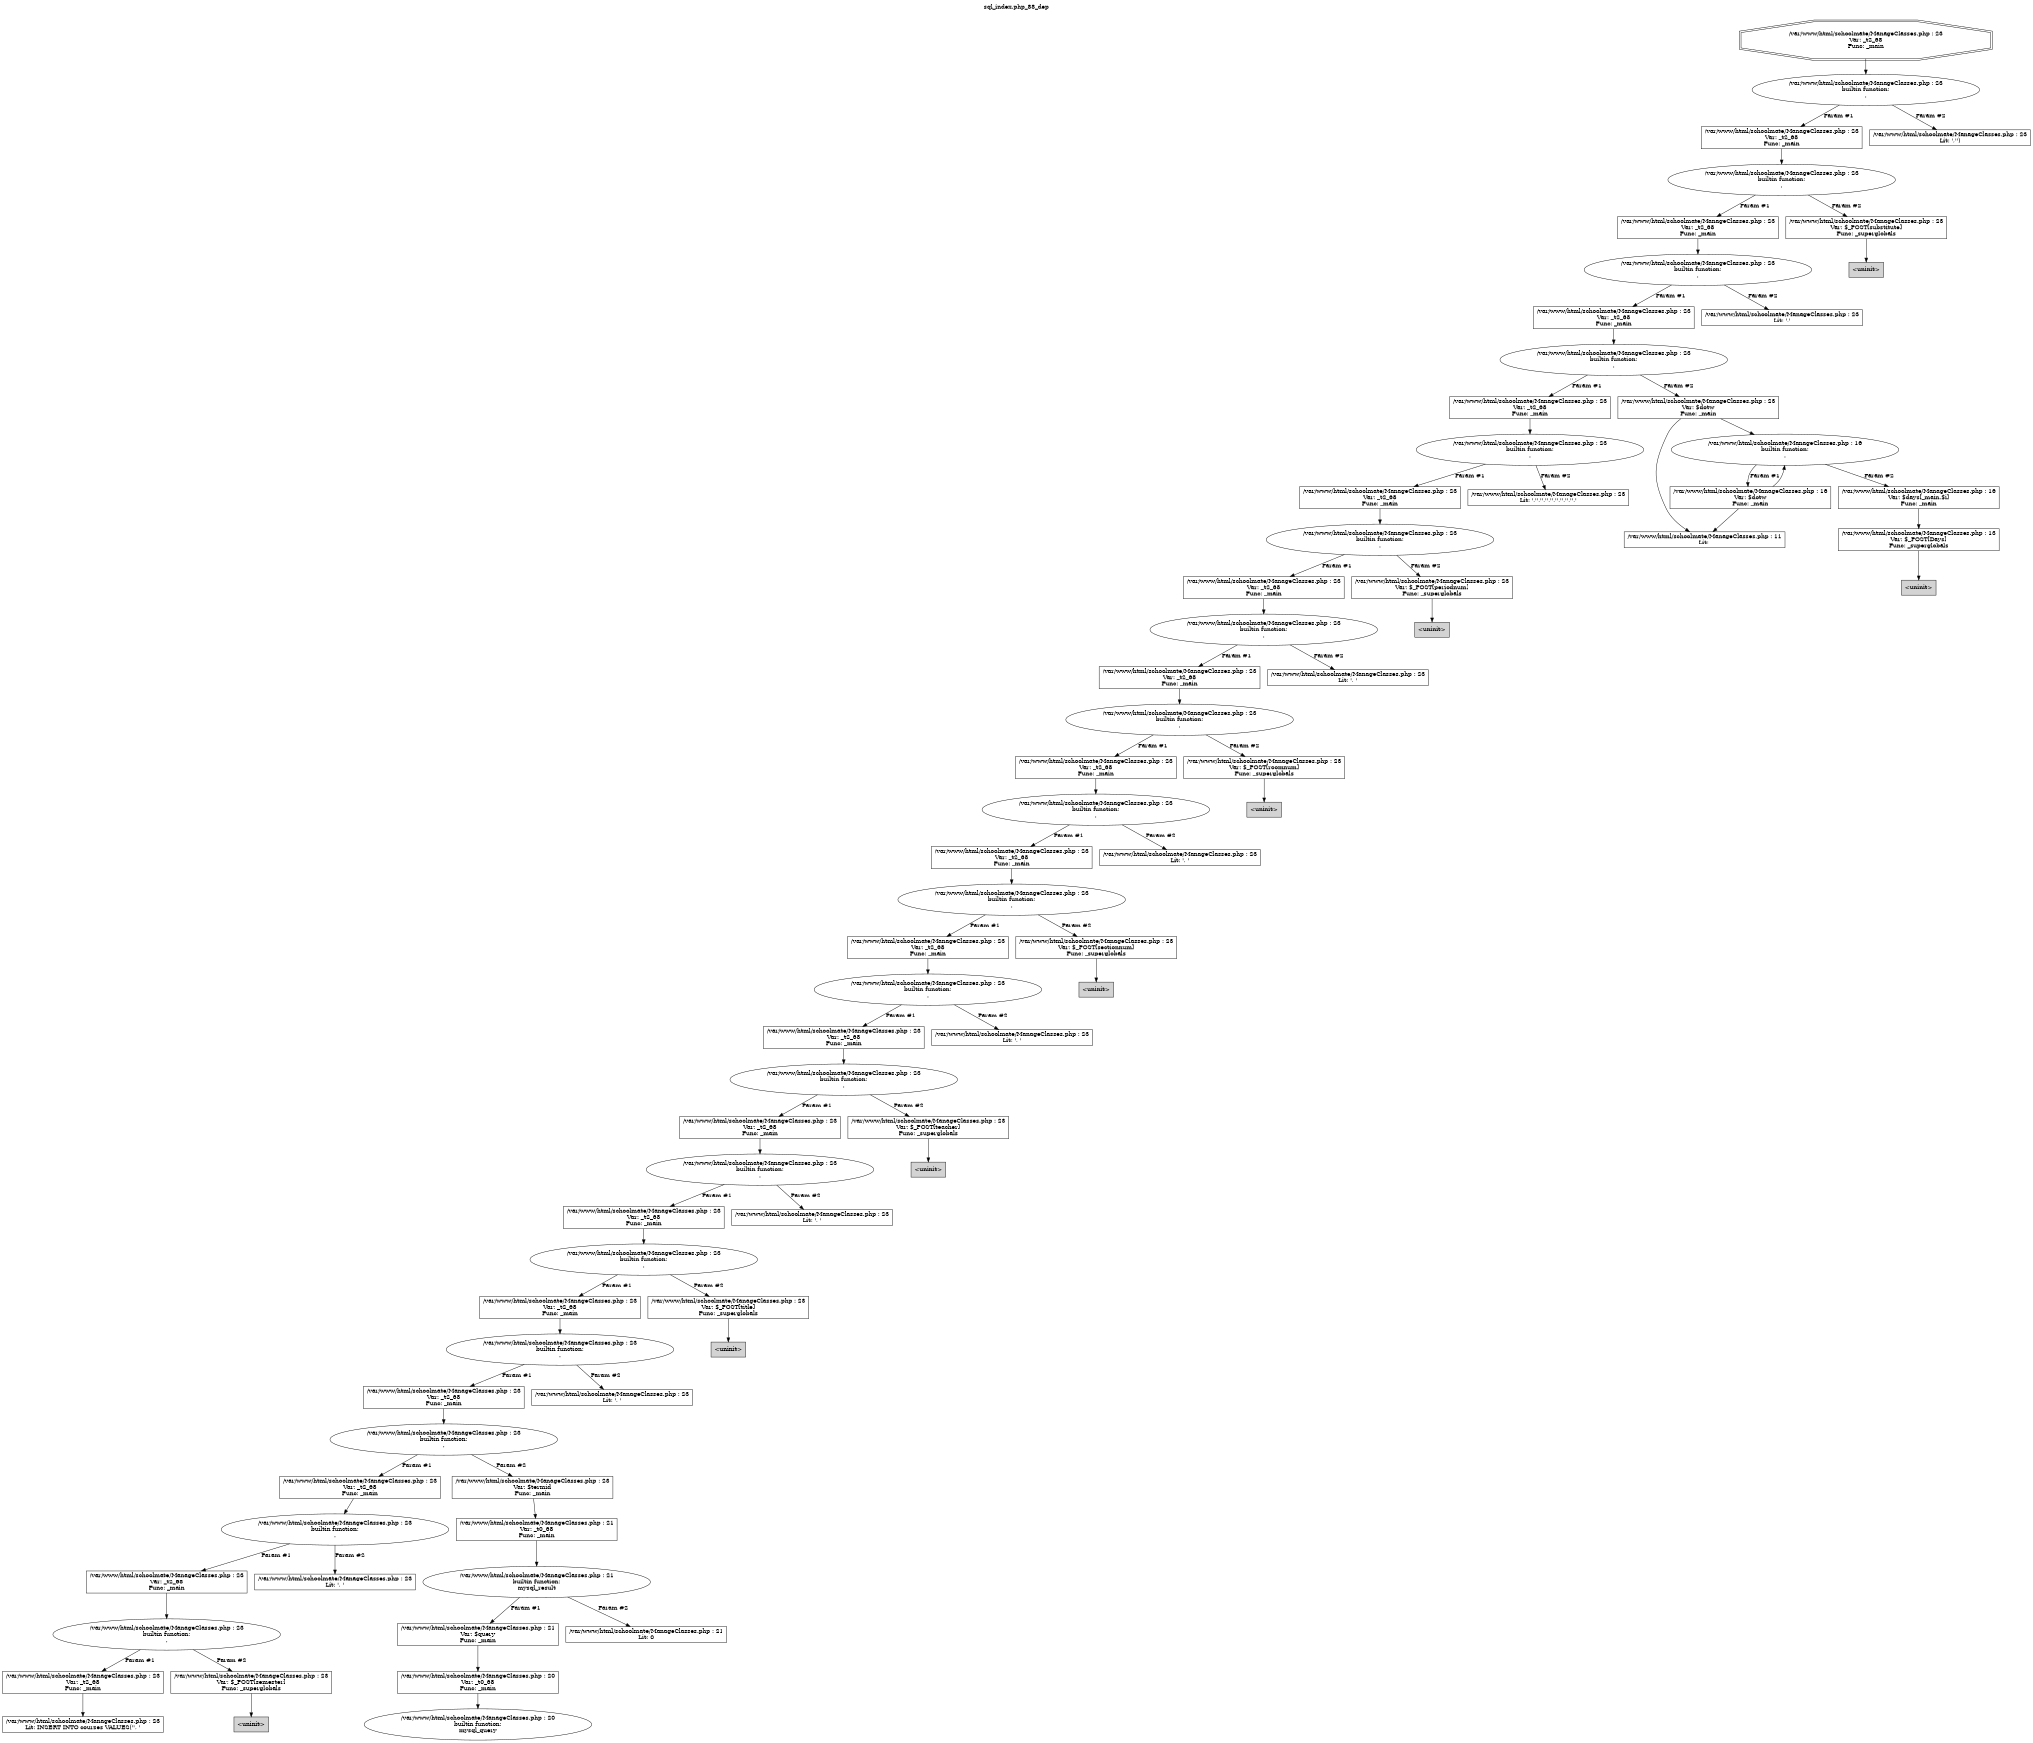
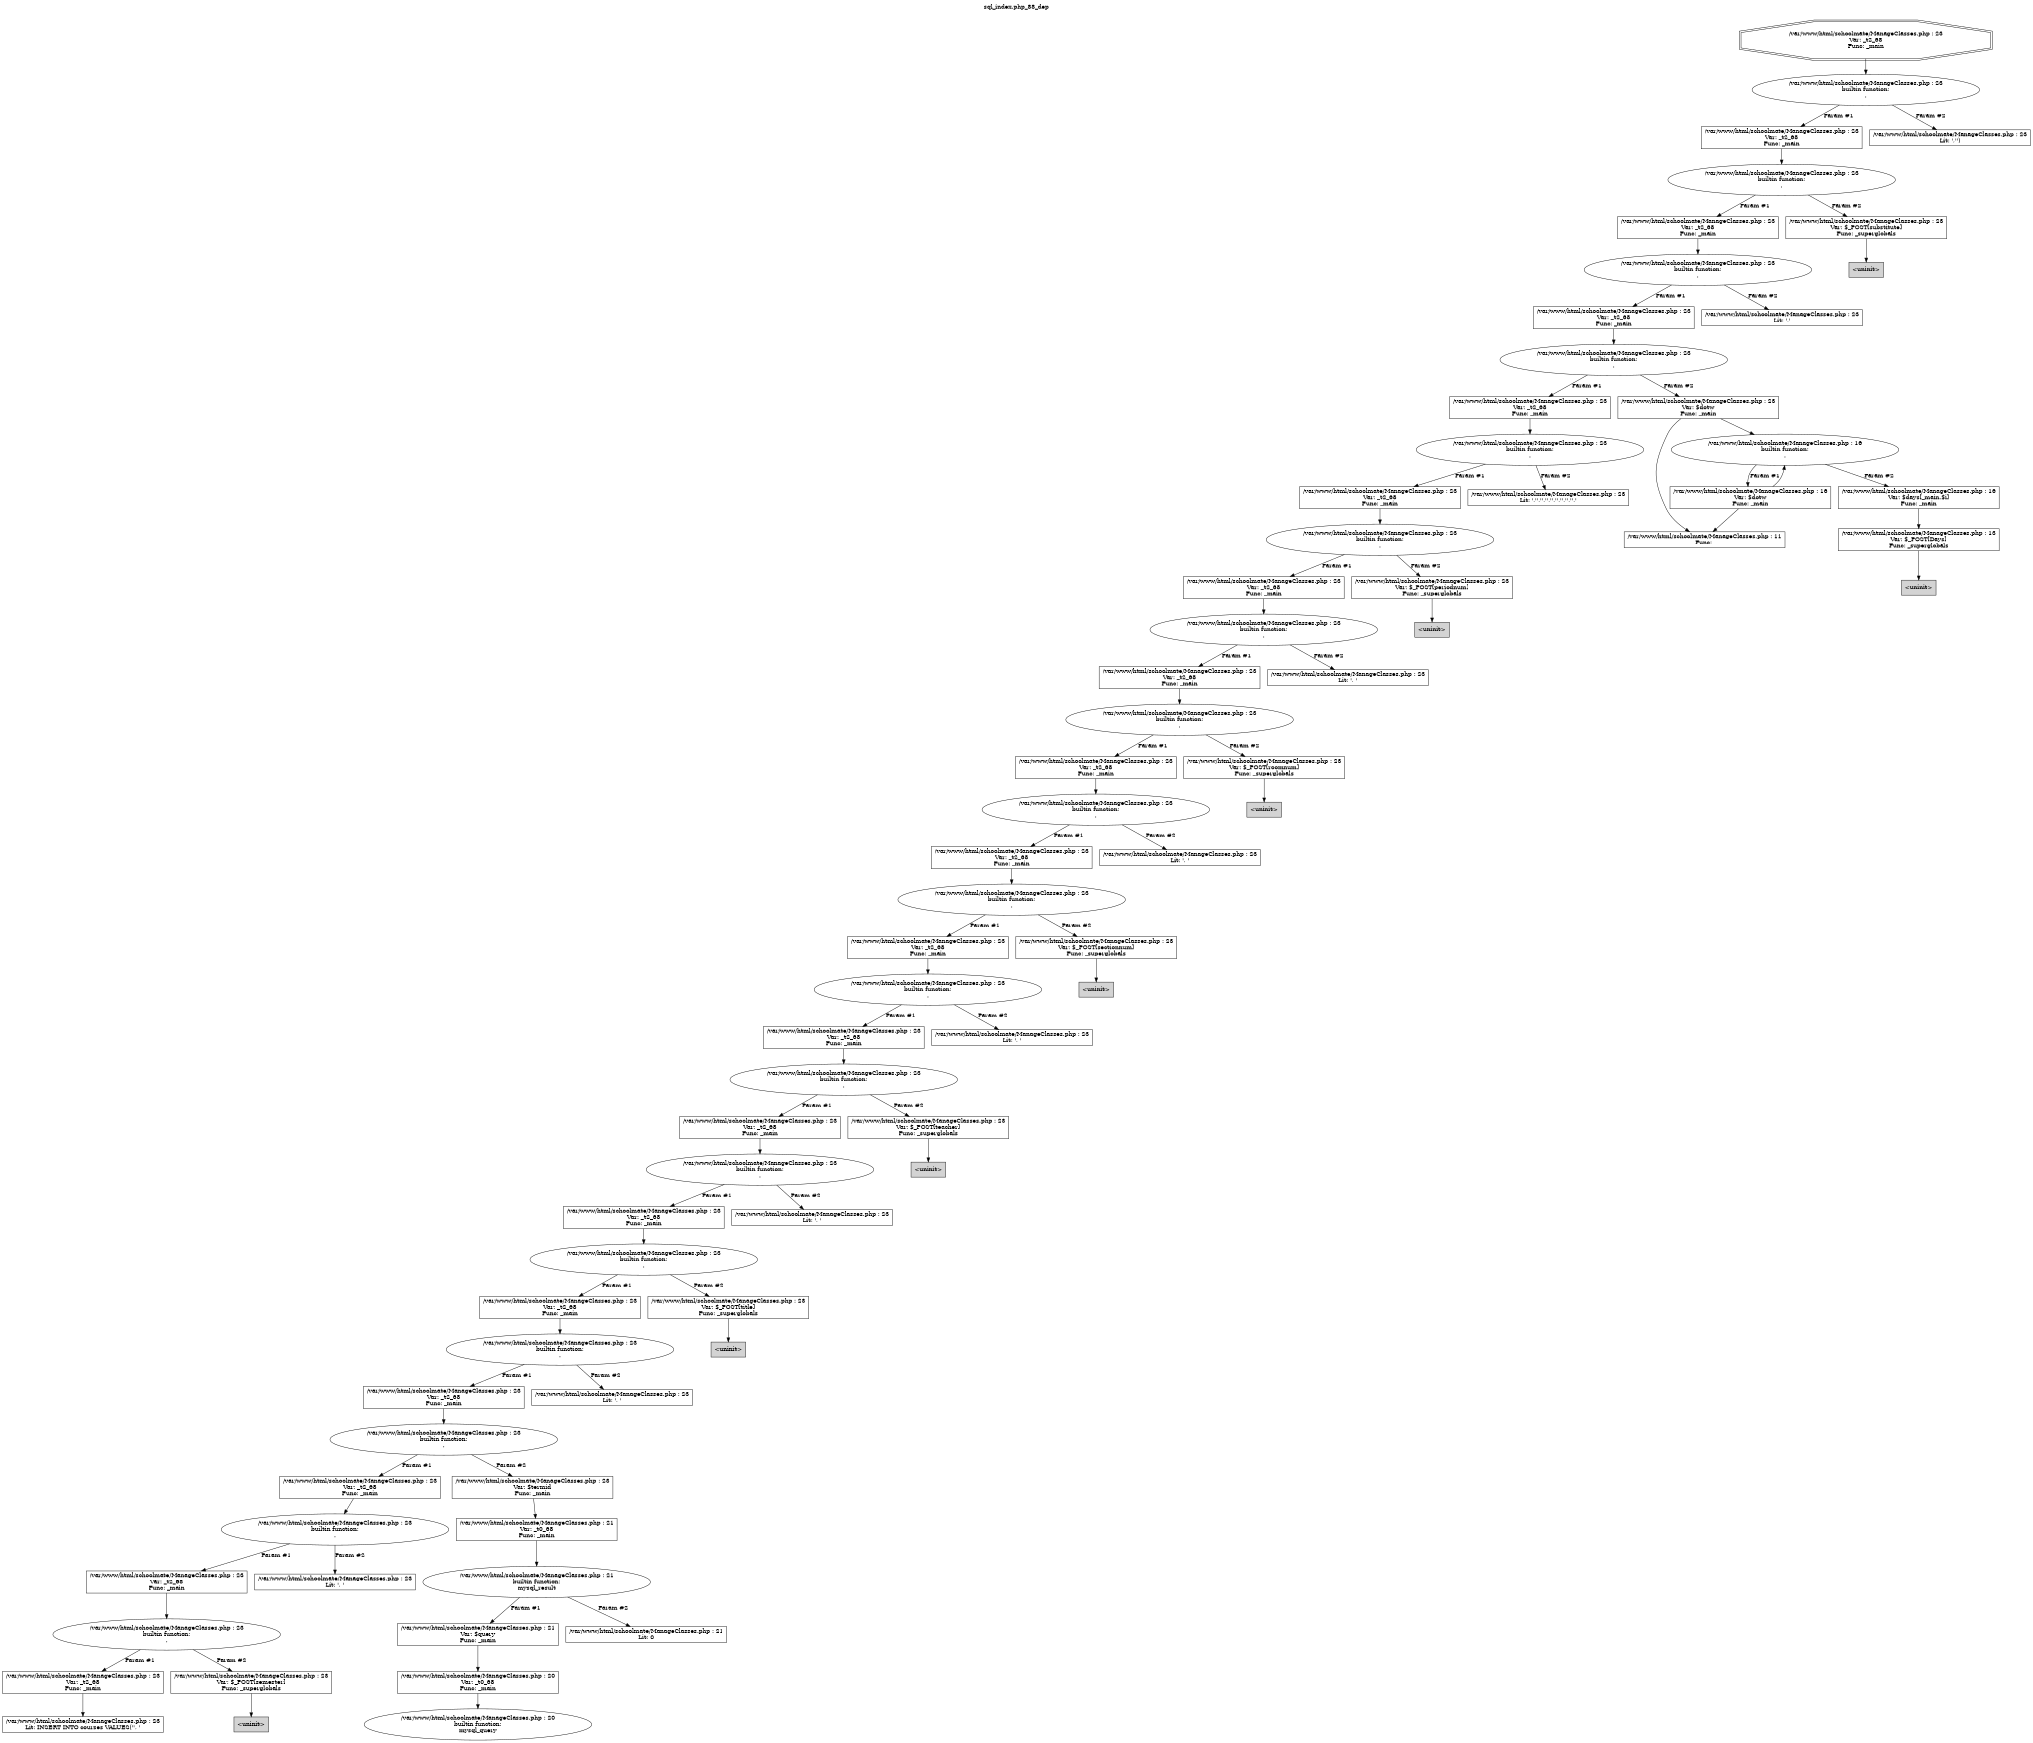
(1705, 540) -> (1705, 540)
